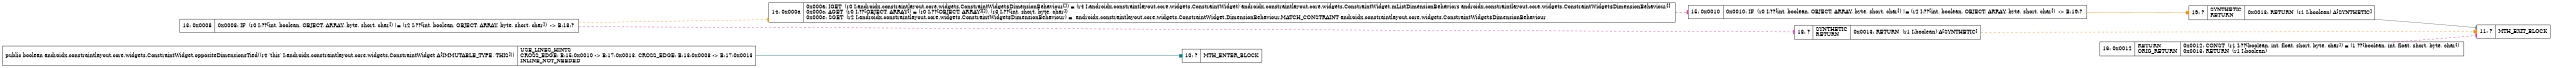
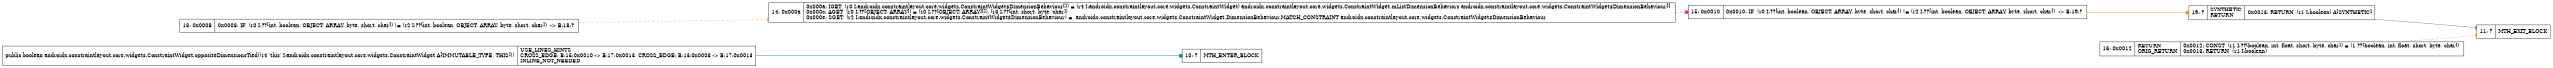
(1681, 12) -> (1681, 12)
(1888, 32) -> none
(2434, 39) -> (2434, 39)
